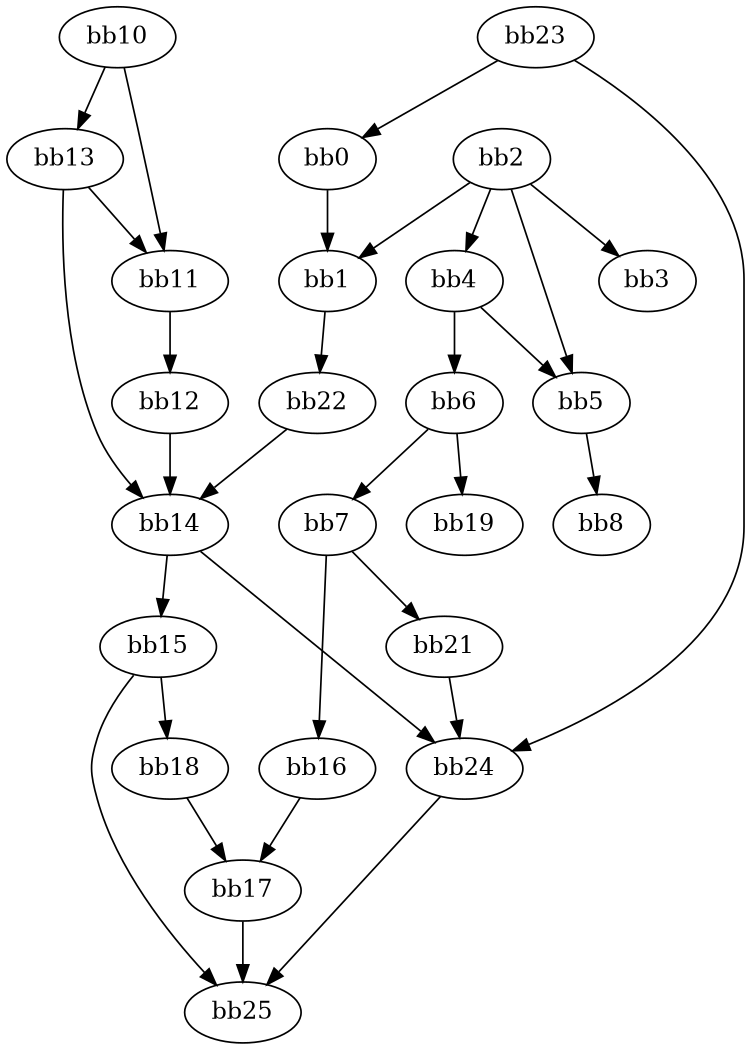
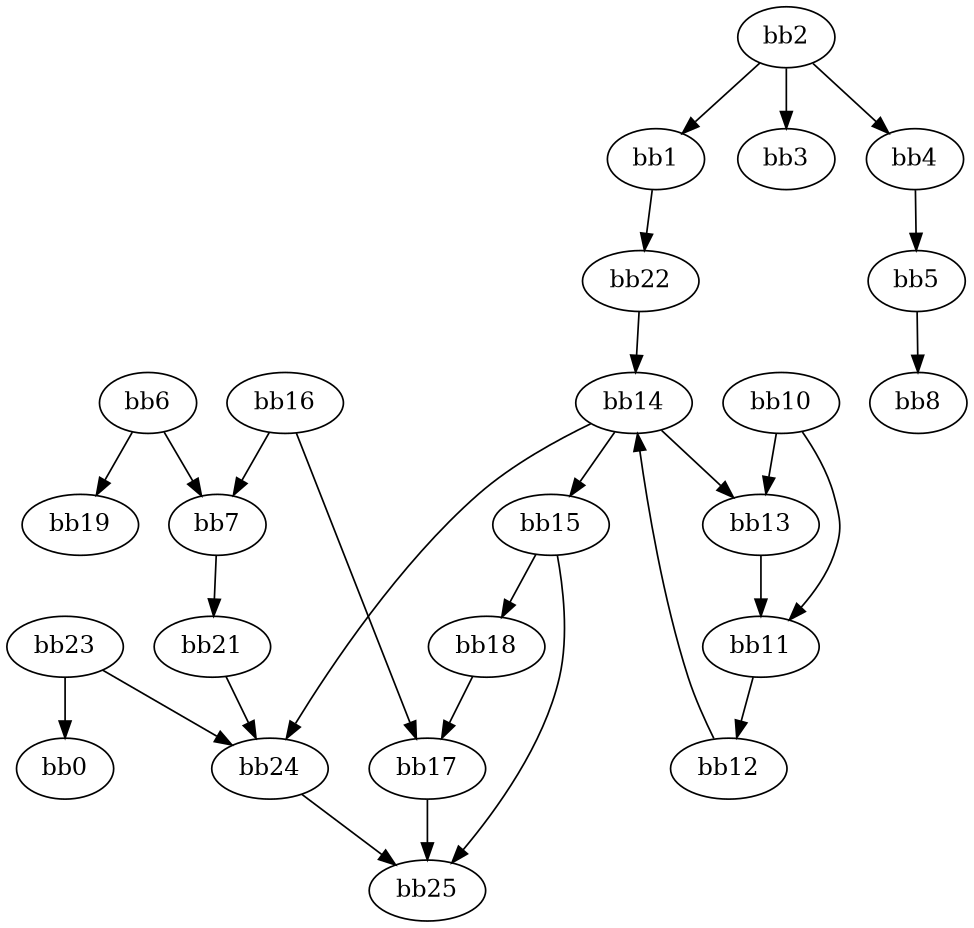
(328, 212) -> none
(539, 273) -> none
(455, 334) -> none
(73, 344) -> (691, 458)
(323, 638) -> (256, 456)
